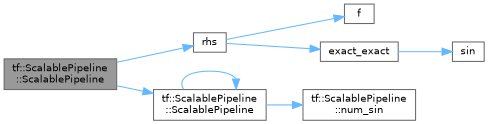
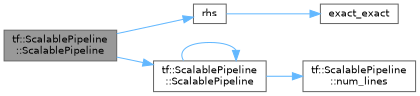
(359, 14) -> none
(468, 52) -> none
(359, 105) -> (359, 76)
